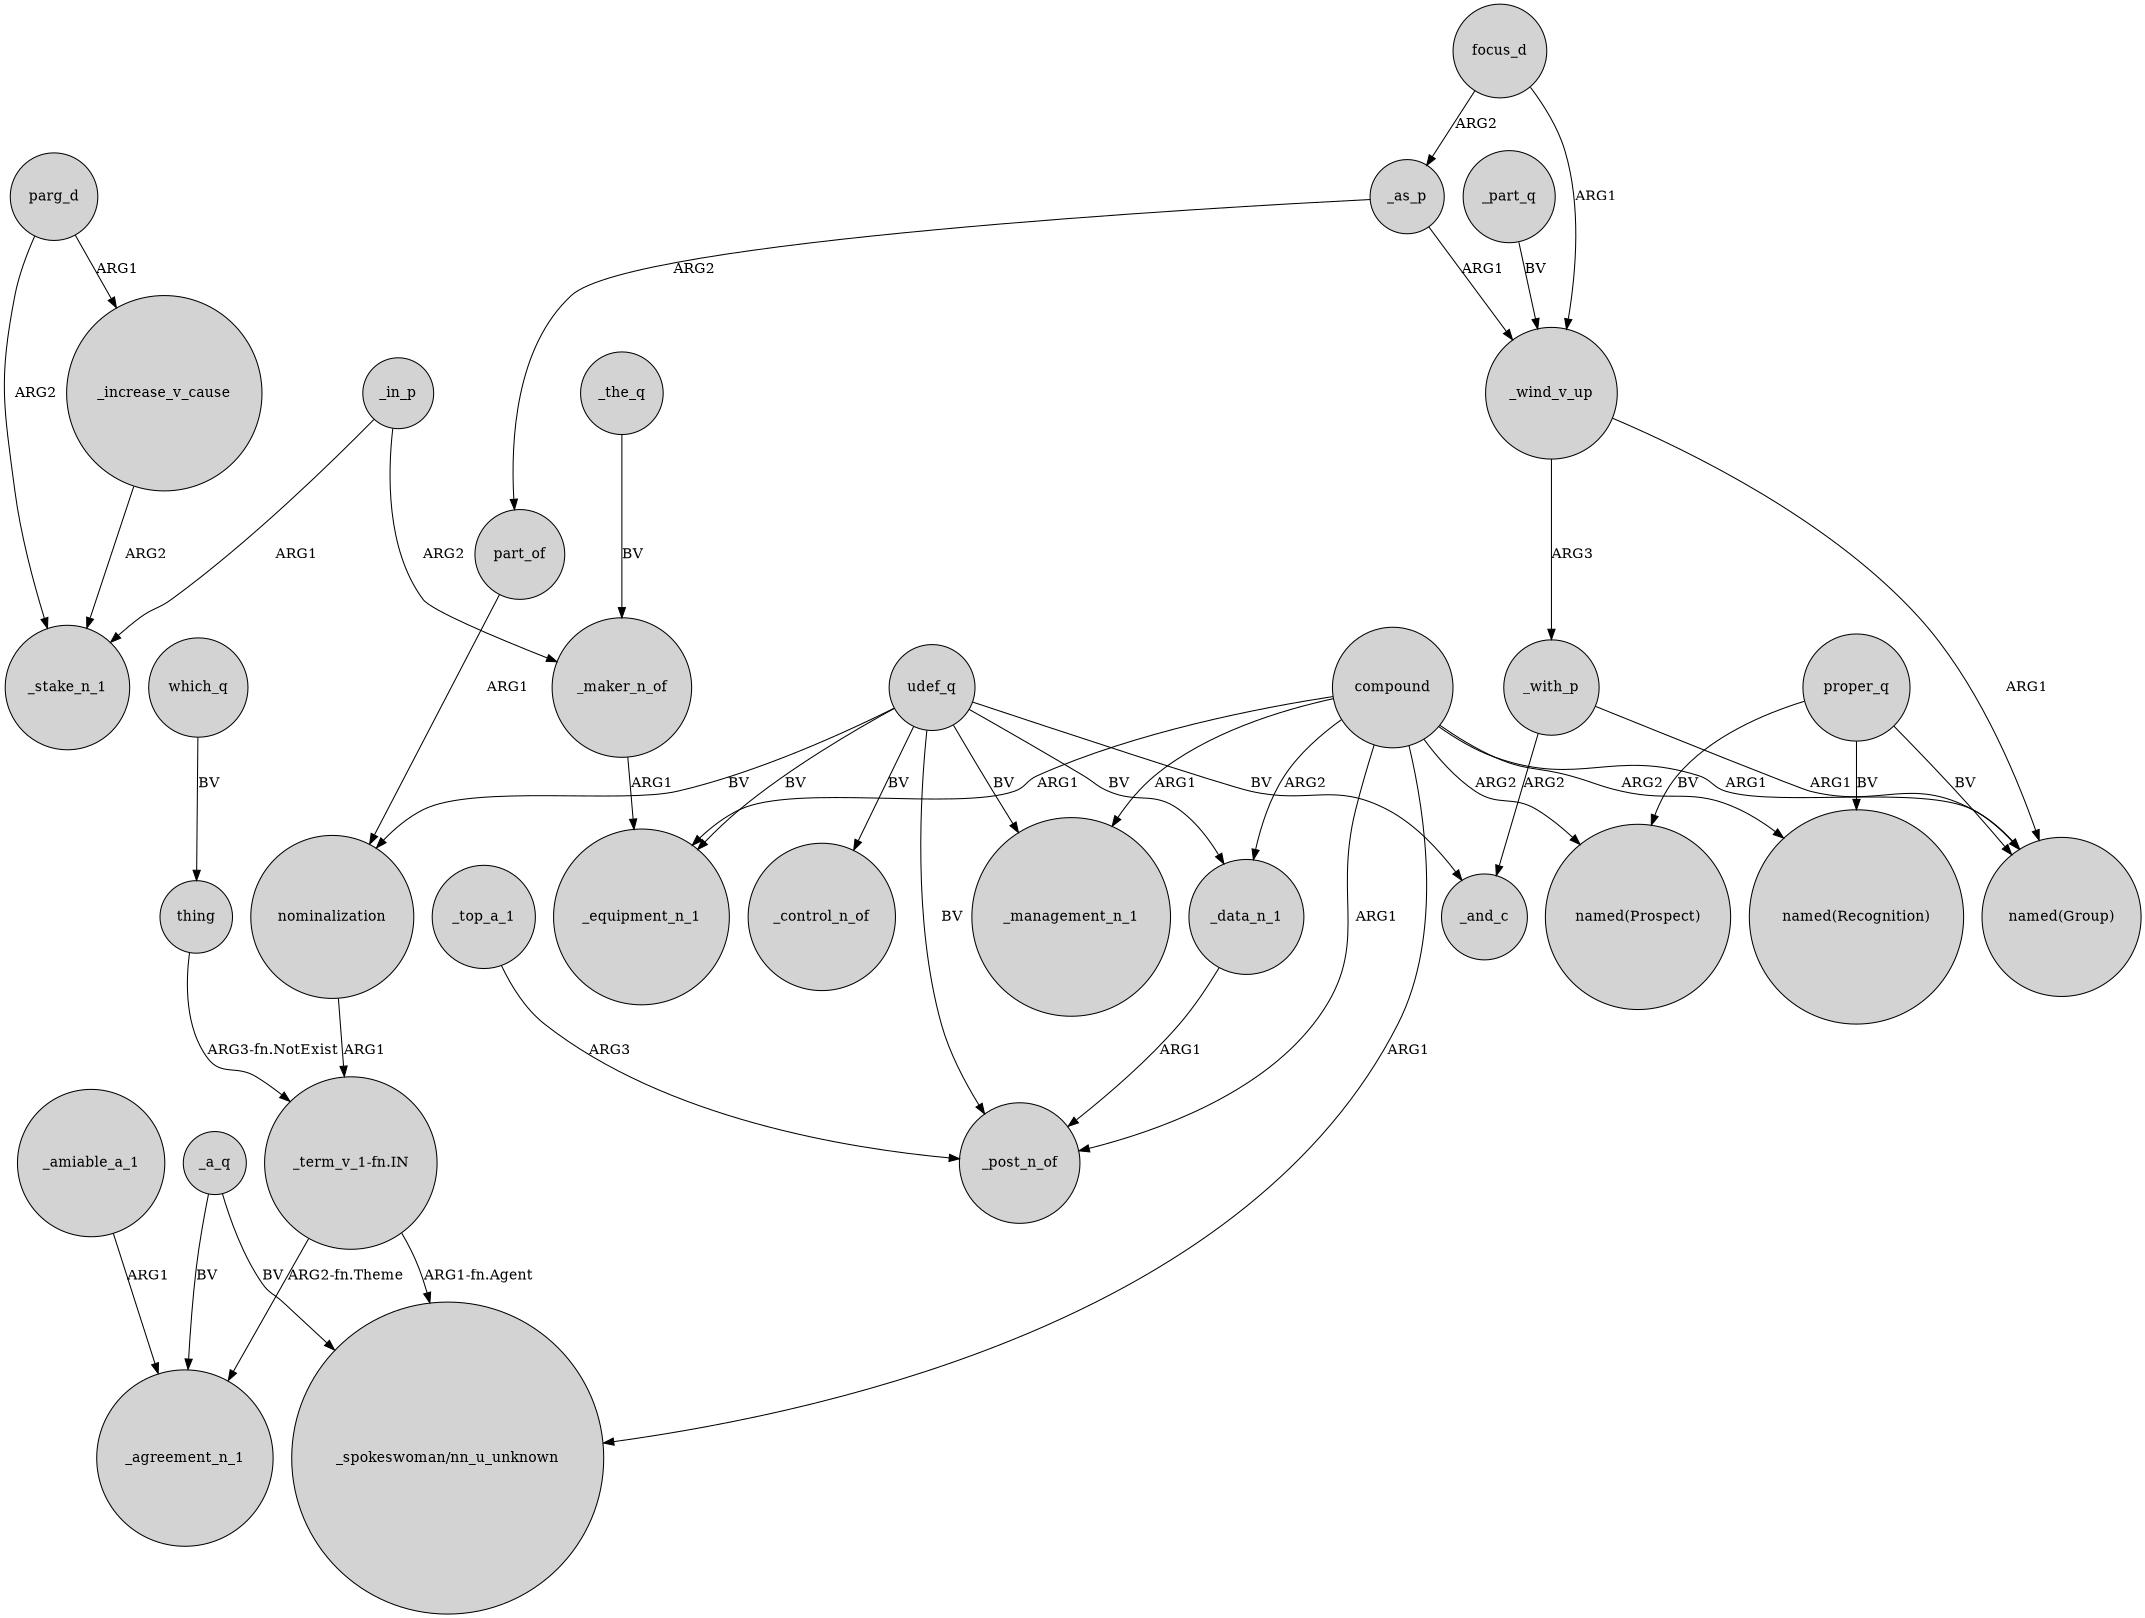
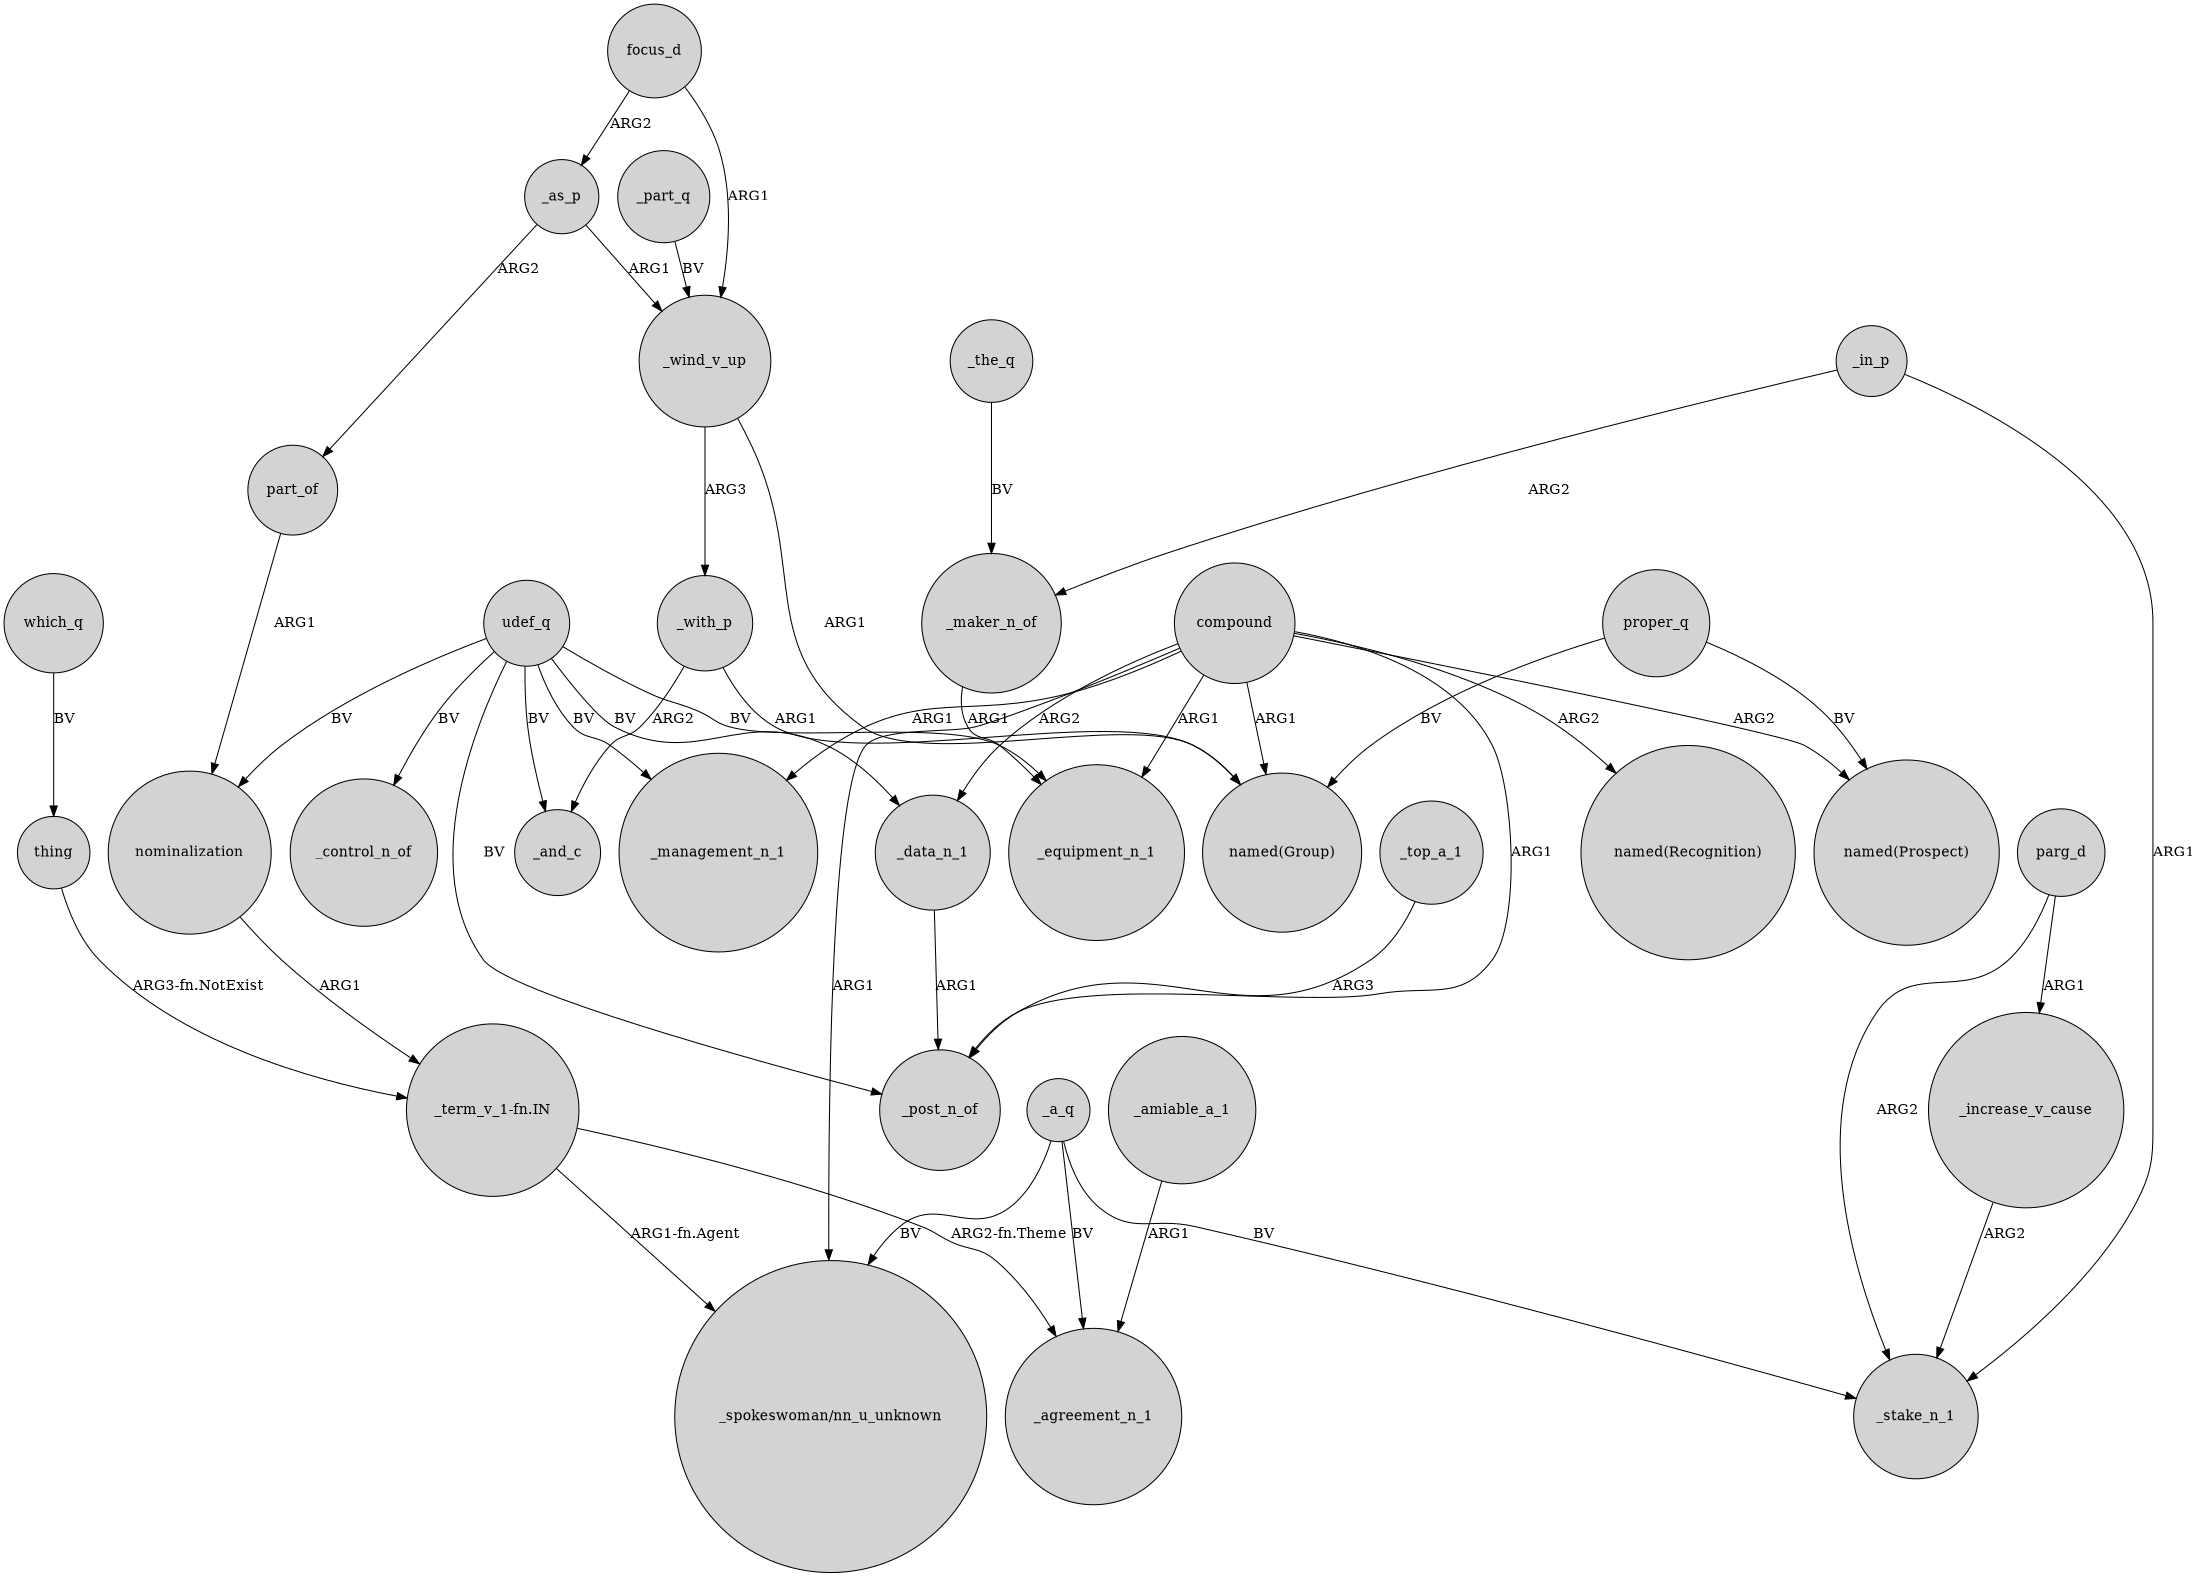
(1856, 770) -> none
none -> (1436, 1285)
